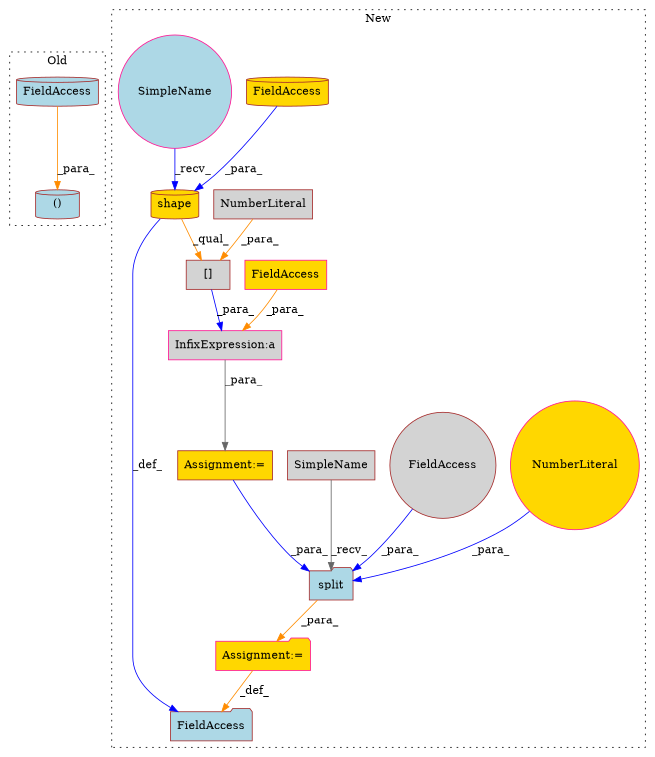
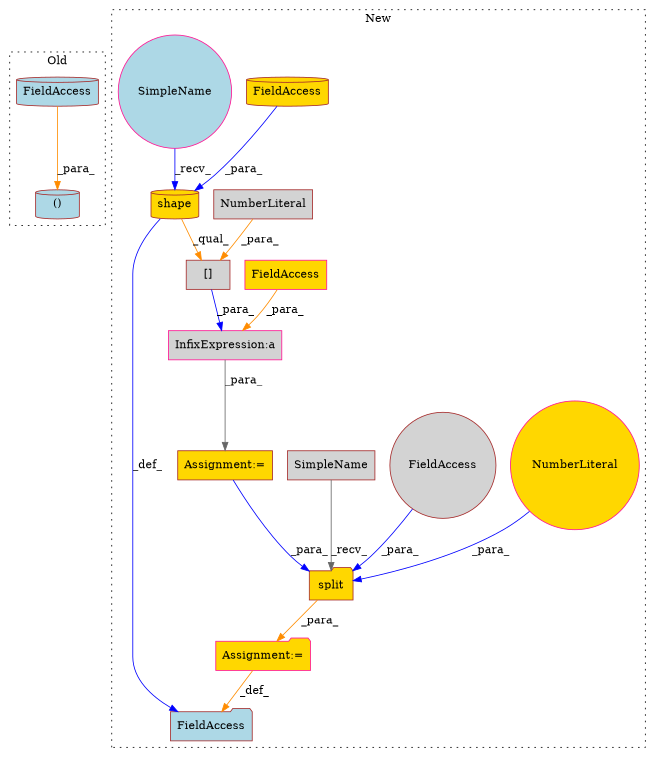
(331, 585) -> (331, 585)
